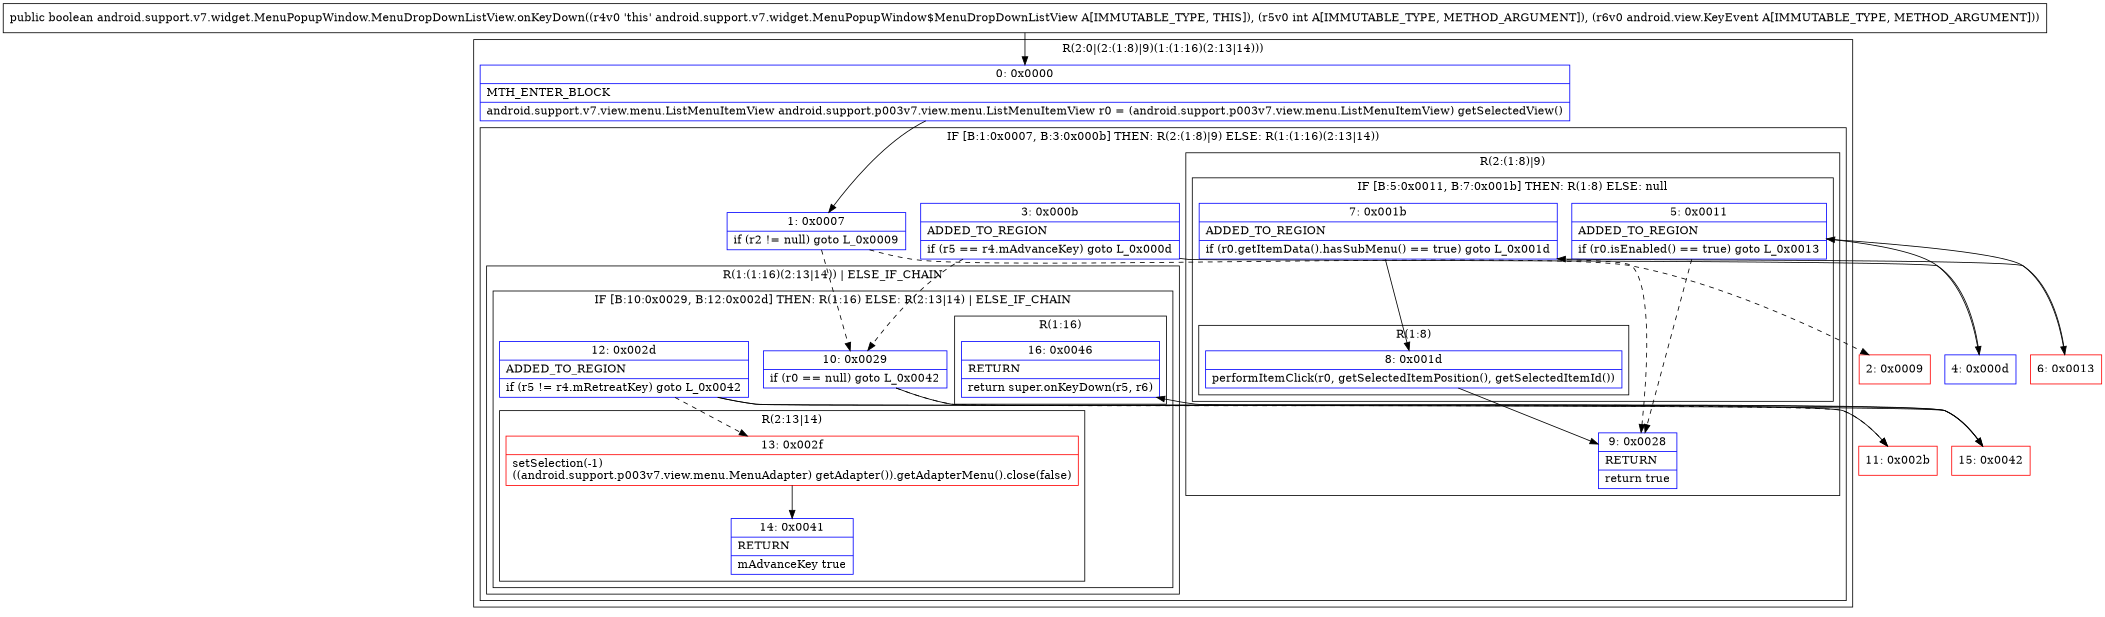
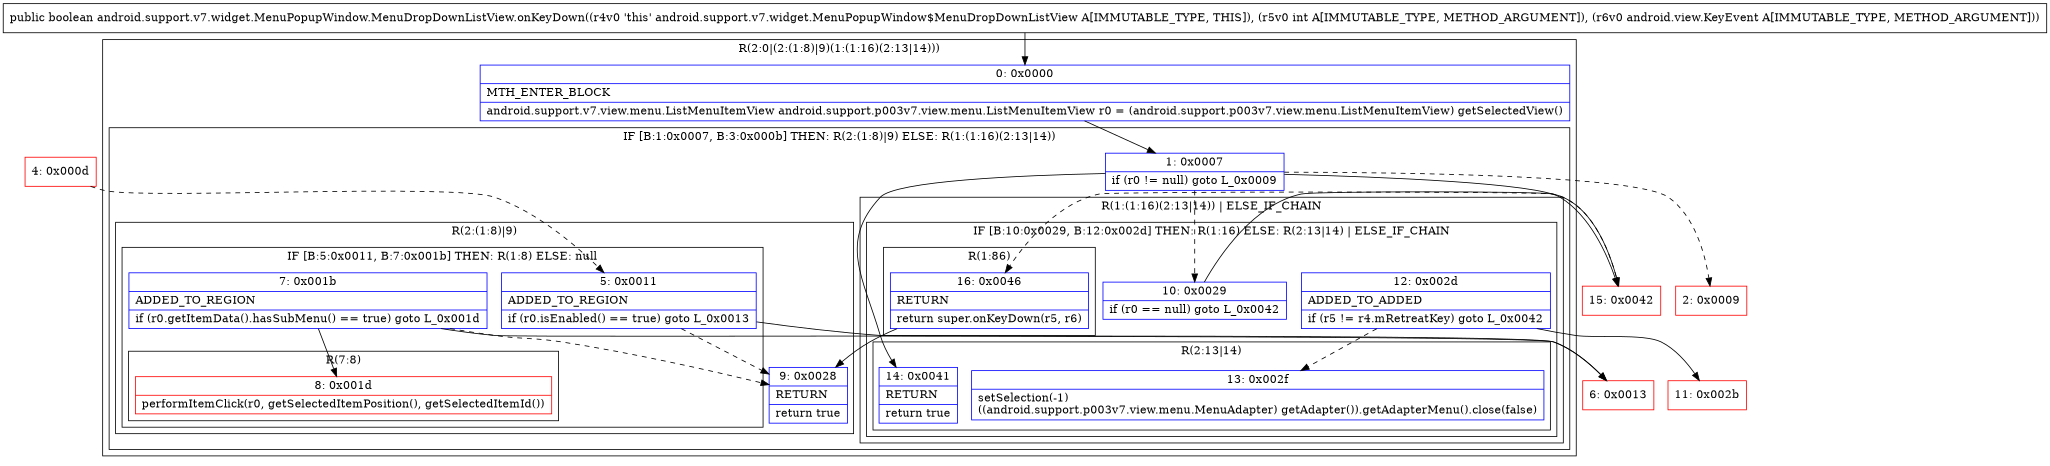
(1050, 231) -> none
(816, 240) -> (1195, 181)
(1916, 255) -> (355, 191)
(1943, 262) -> (821, 336)
(1061, 325) -> (989, 257)
(1414, 335) -> (344, 361)
(566, 369) -> (1365, 300)
(1414, 369) -> (344, 395)
(1980, 369) -> (61, 172)
(1581, 405) -> (1275, 192)
(1353, 406) -> (1473, 183)
(1393, 406) -> none
(1524, 415) -> (868, 343)
(792, 461) -> (1258, 395)
(792, 498) -> (905, 188)
(792, 565) -> (918, 413)
